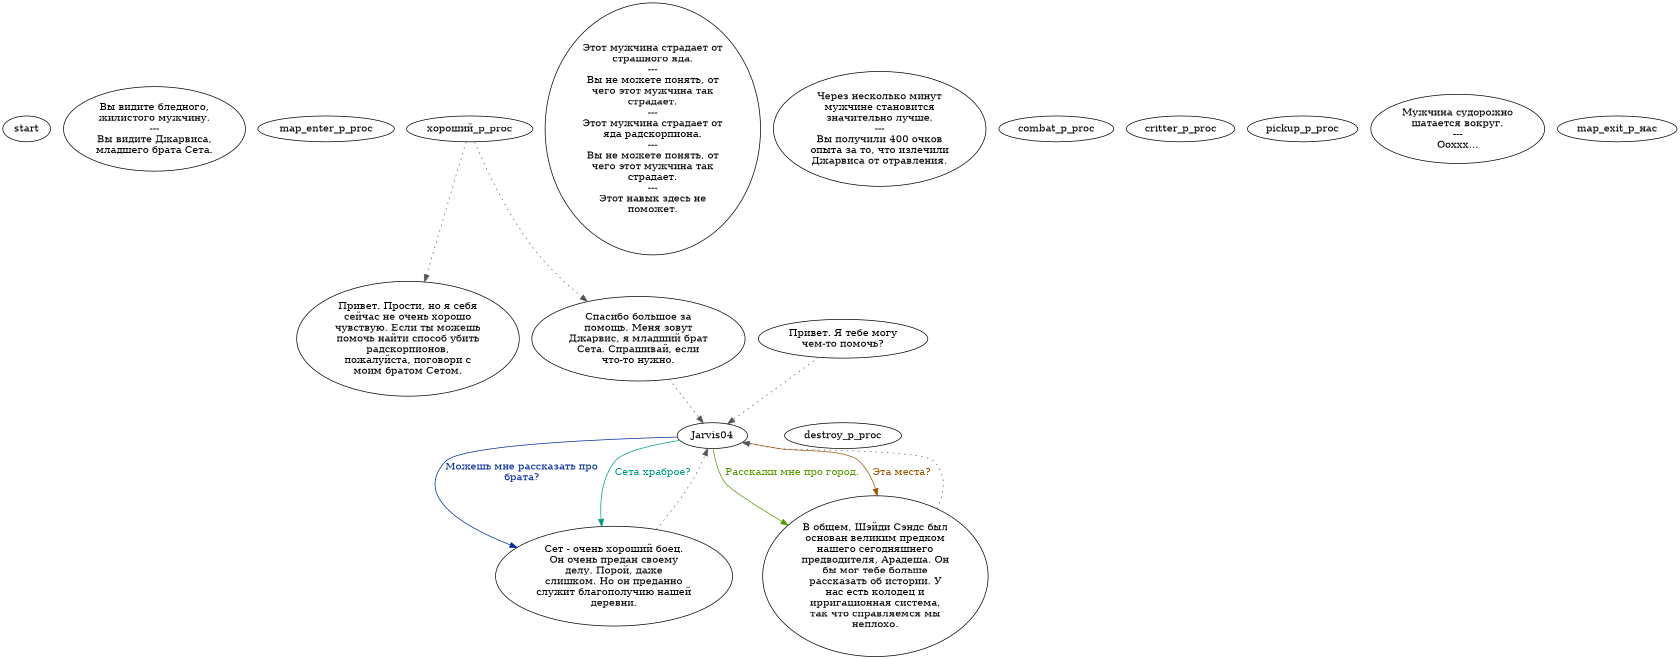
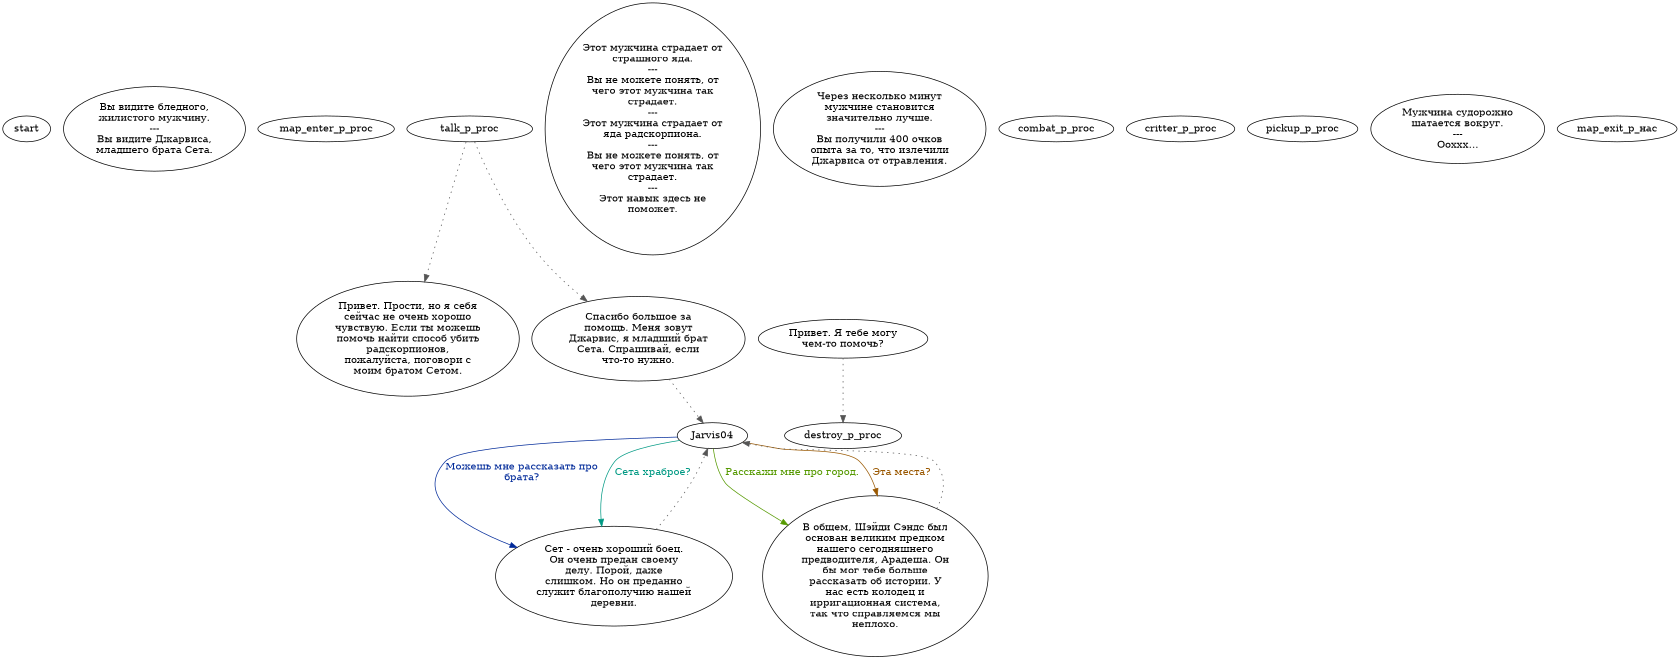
(470, 129) -> (470, 129)
(776, 389) -> (843, 387)
